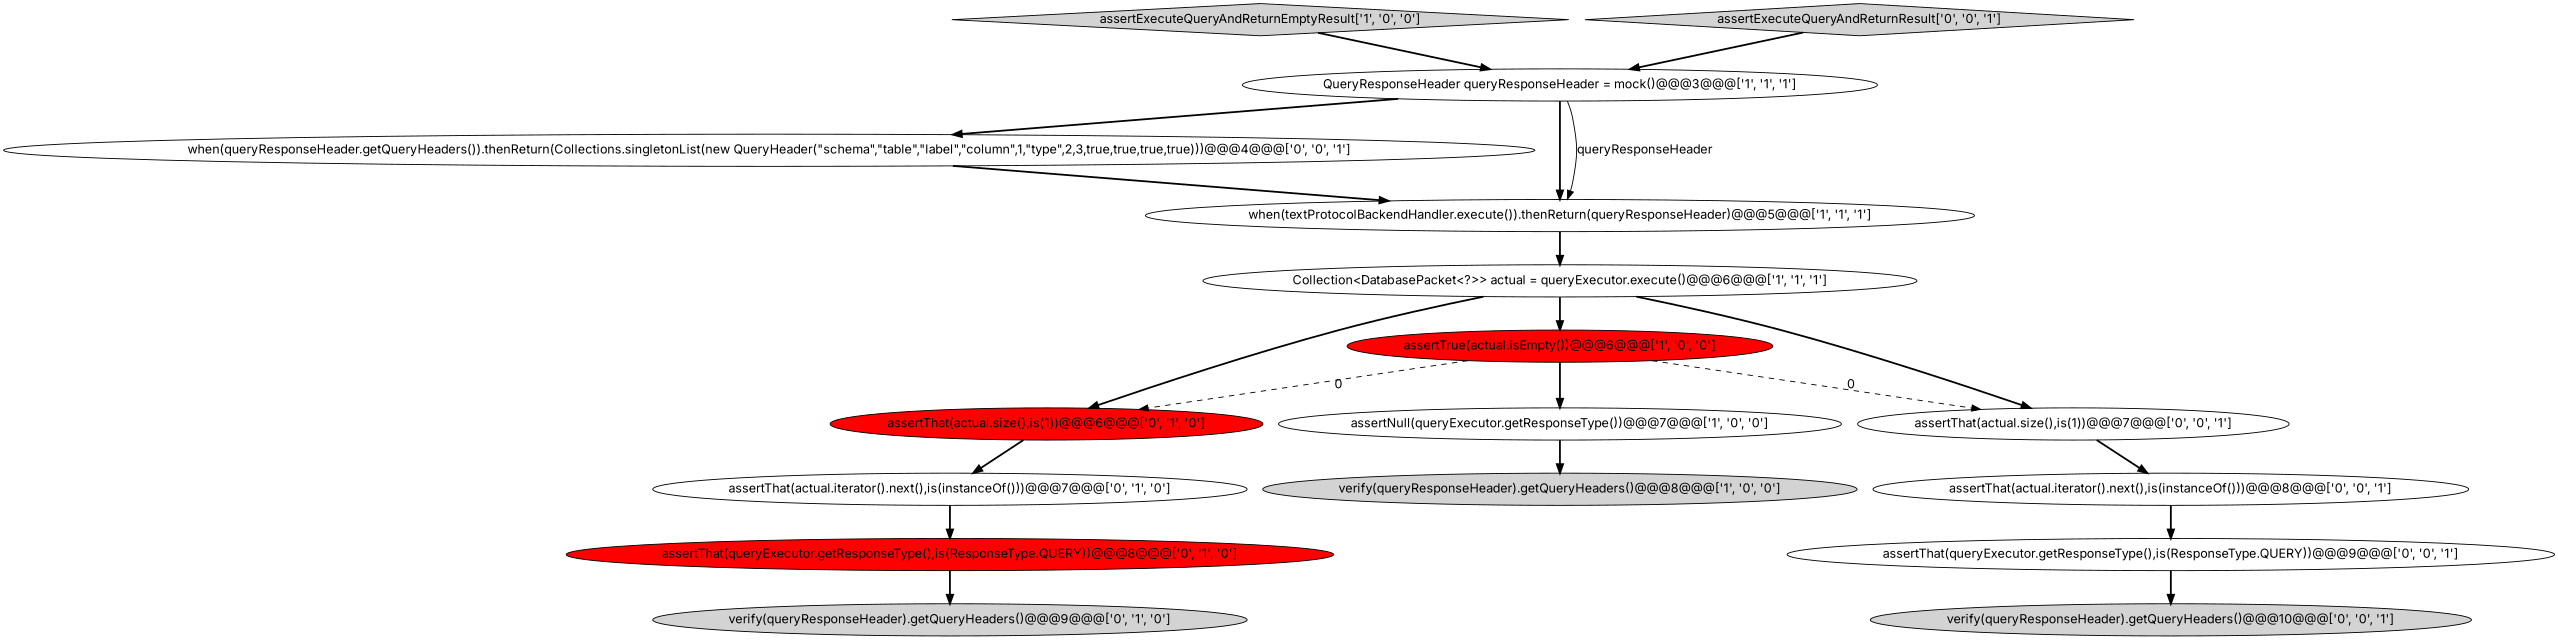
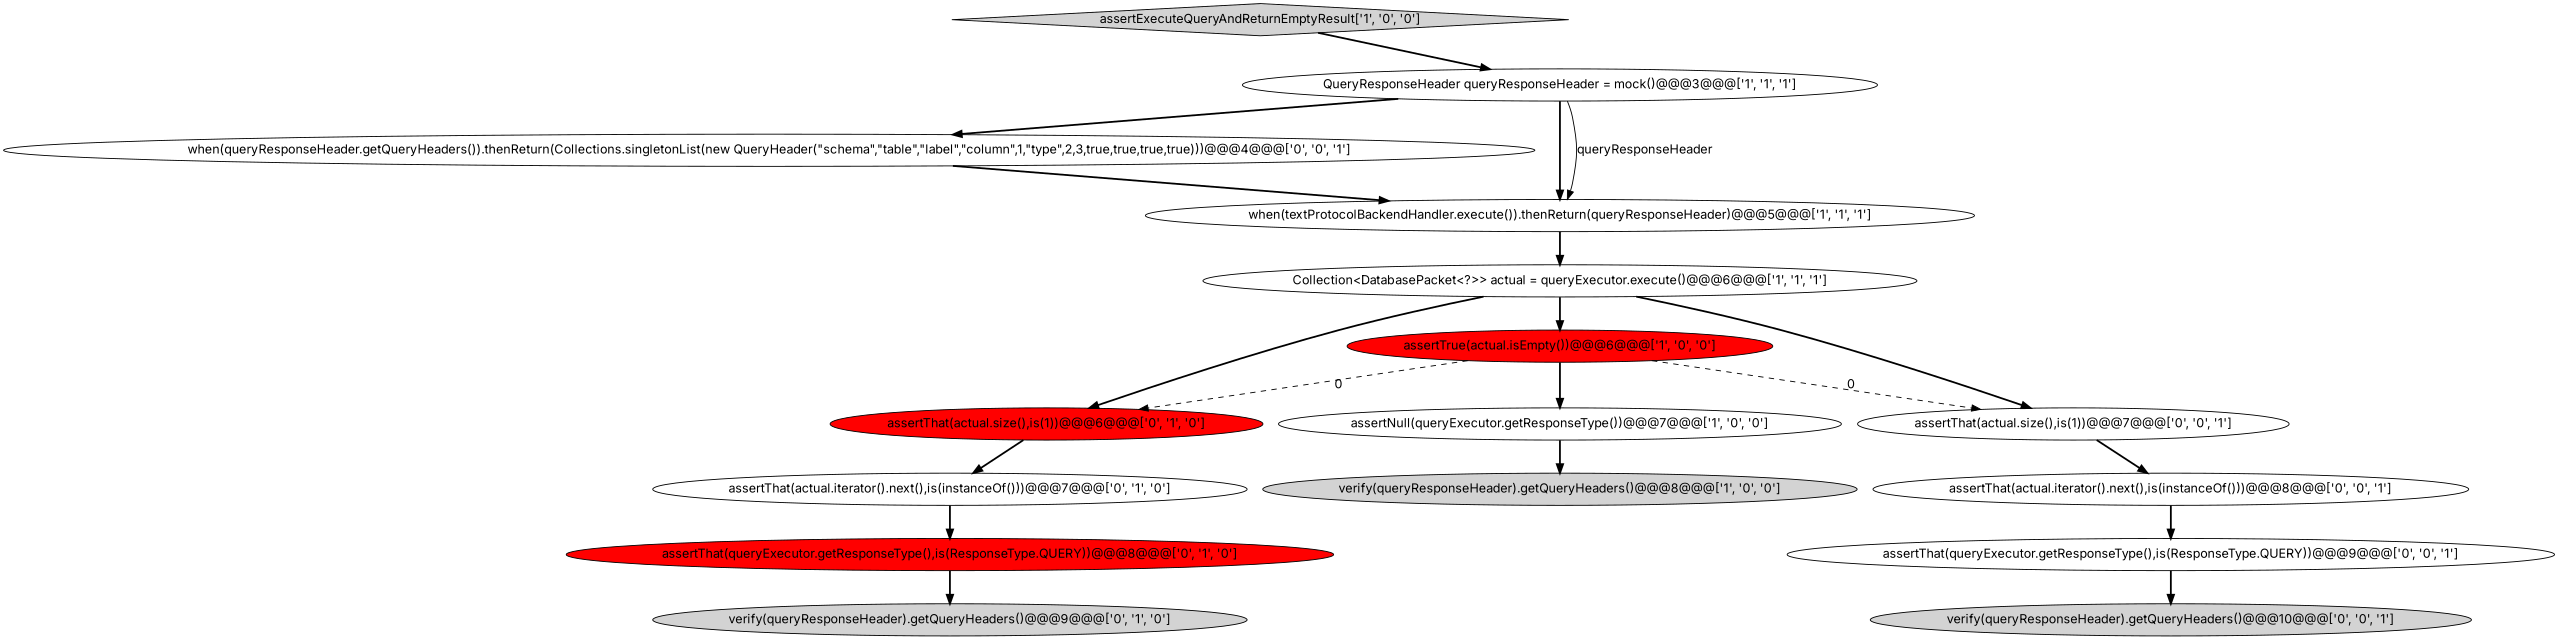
(1860, 20) -> none
